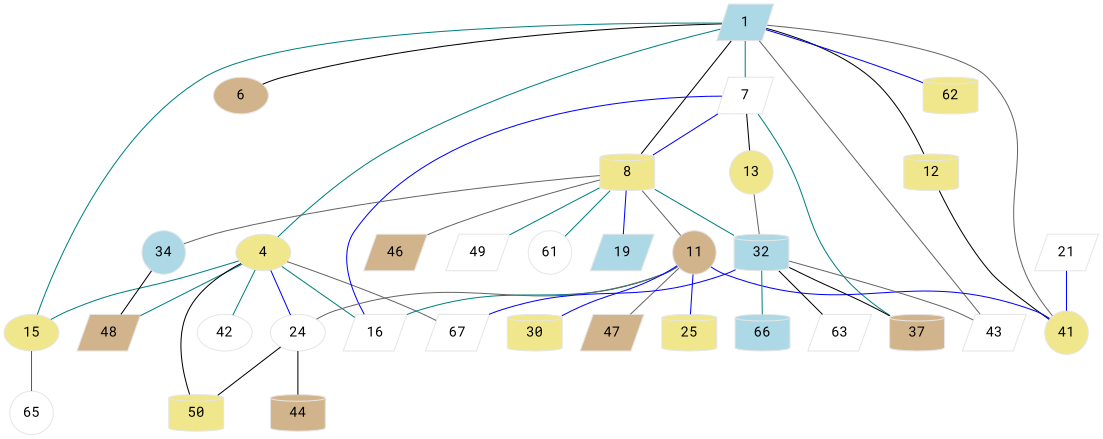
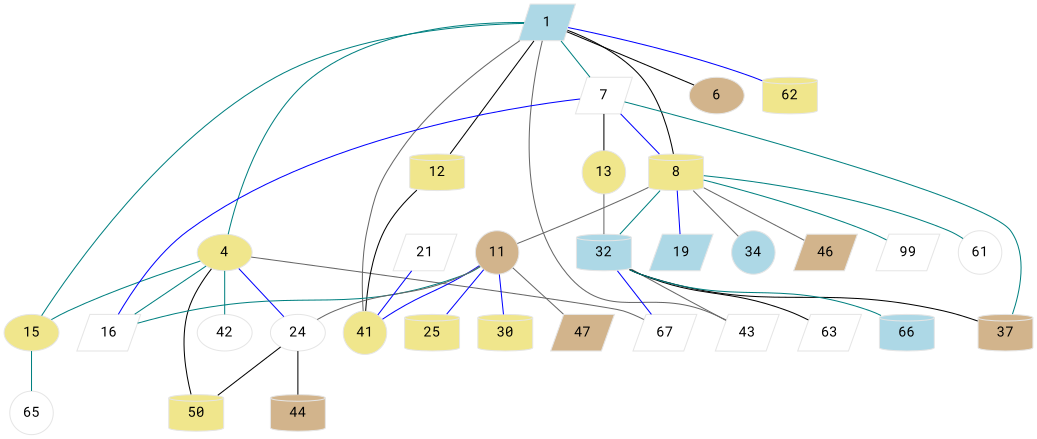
(478, 252) -> (908, 252)
(109, 333) -> none
